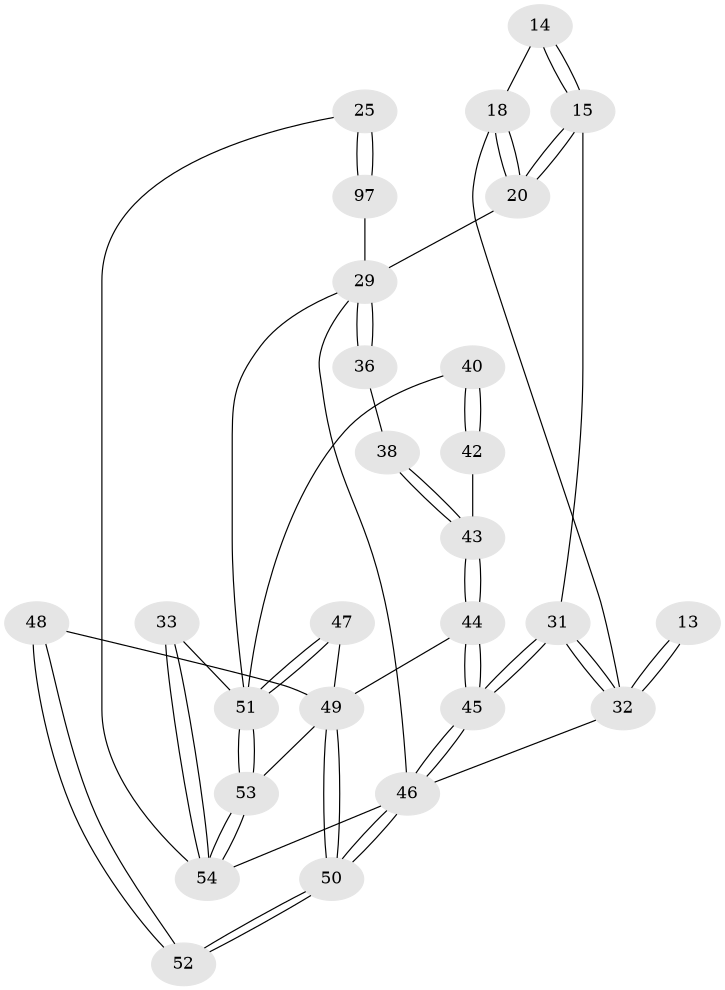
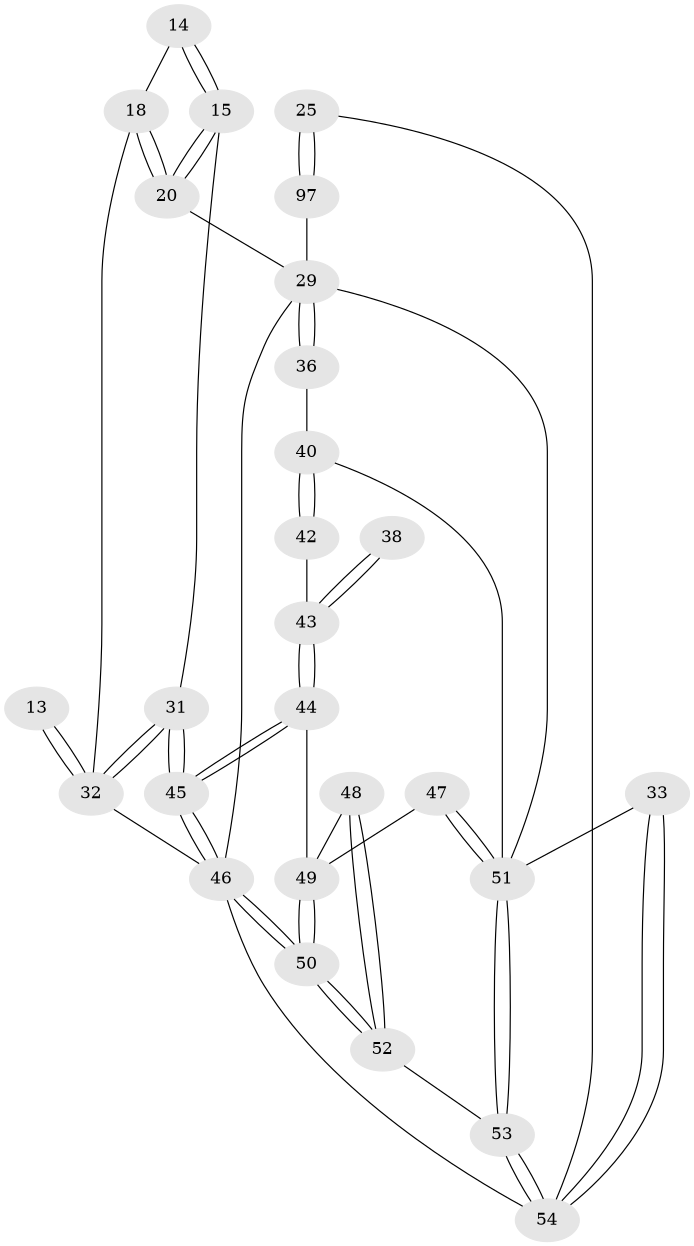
(377, 414) -> (307, 410)
(289, 751) -> (442, 1092)
